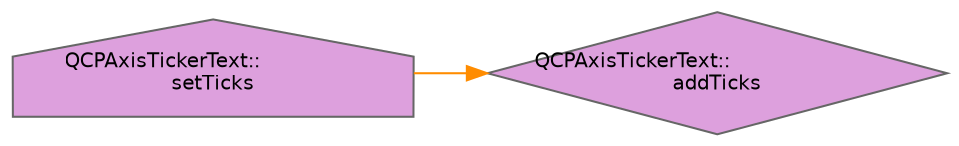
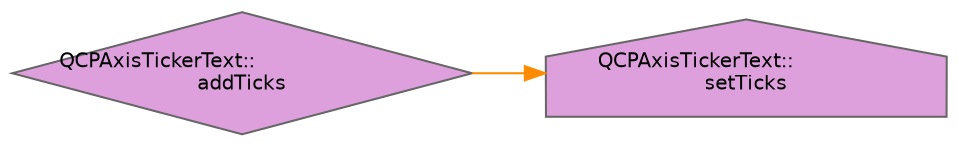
(440, 73) -> (499, 73)
